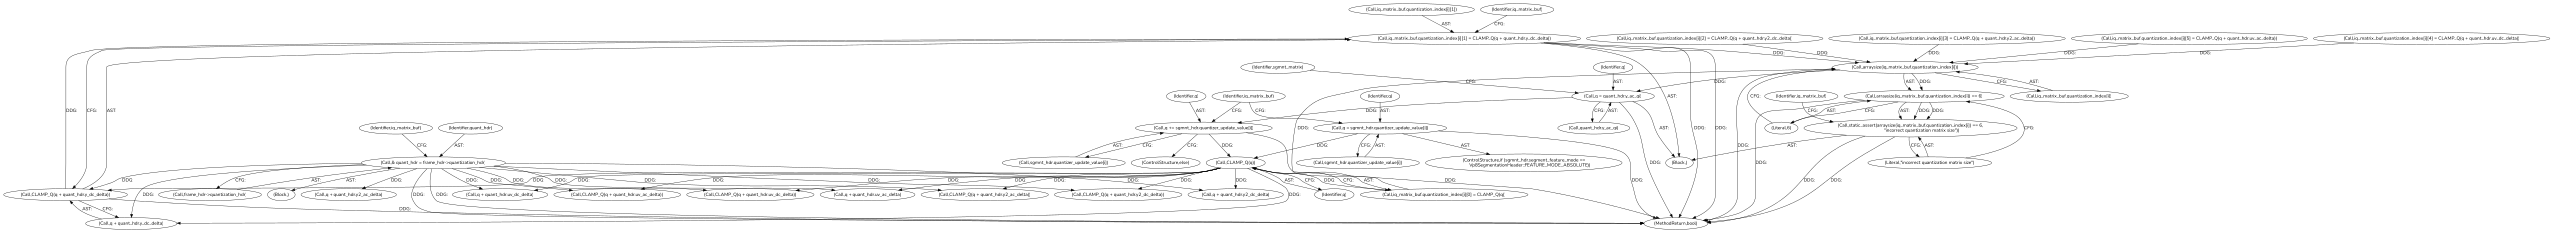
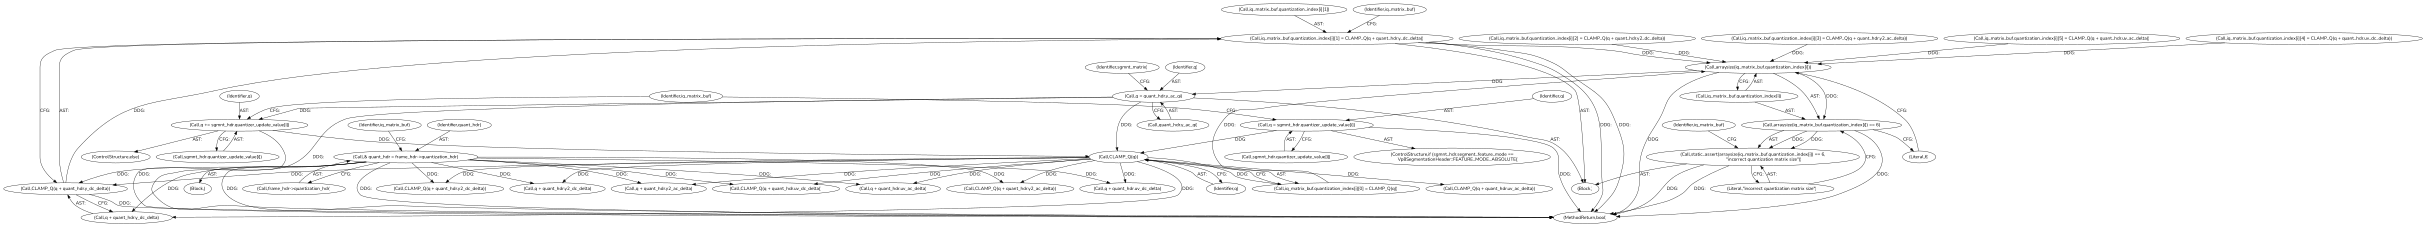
(1828, 108) -> (1778, 110)
none -> (1120, 120)
(1193, 145) -> (198, 140)
none -> (893, 169)
(492, 183) -> none
